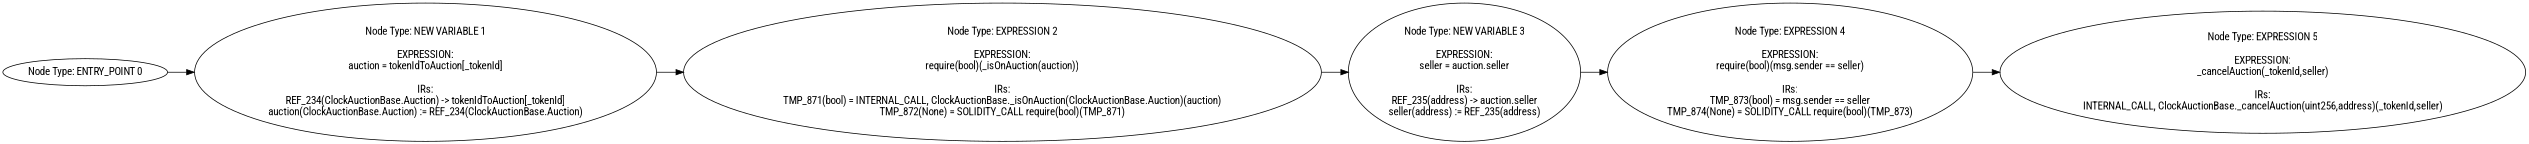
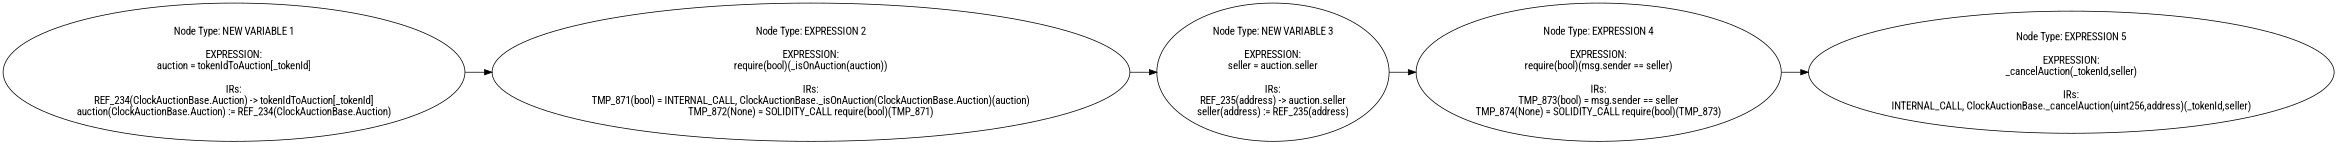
(85, 72) -> none
